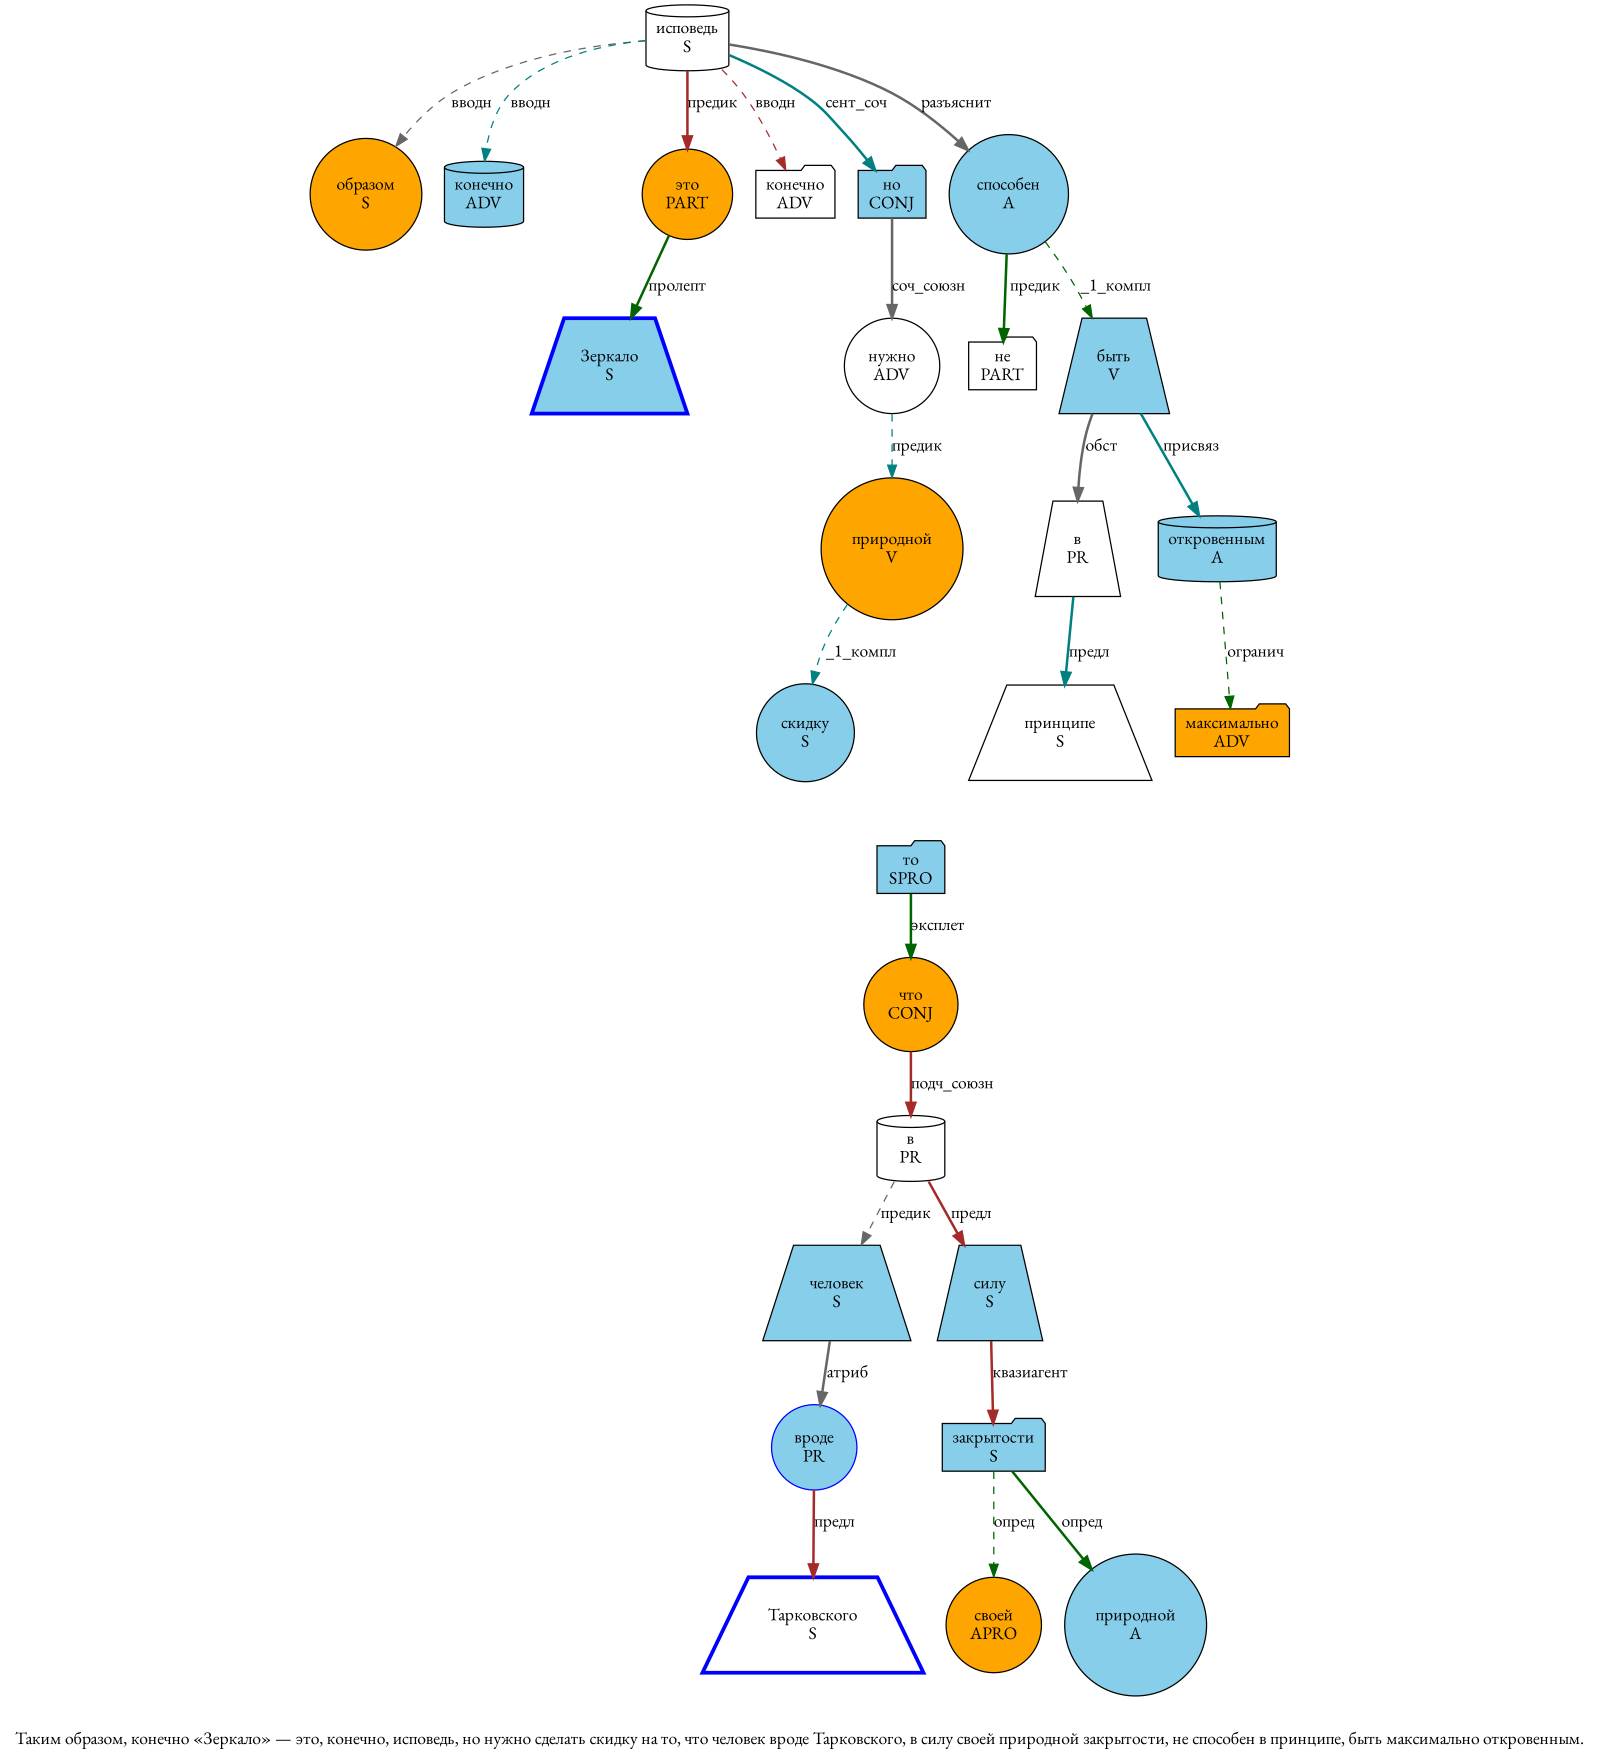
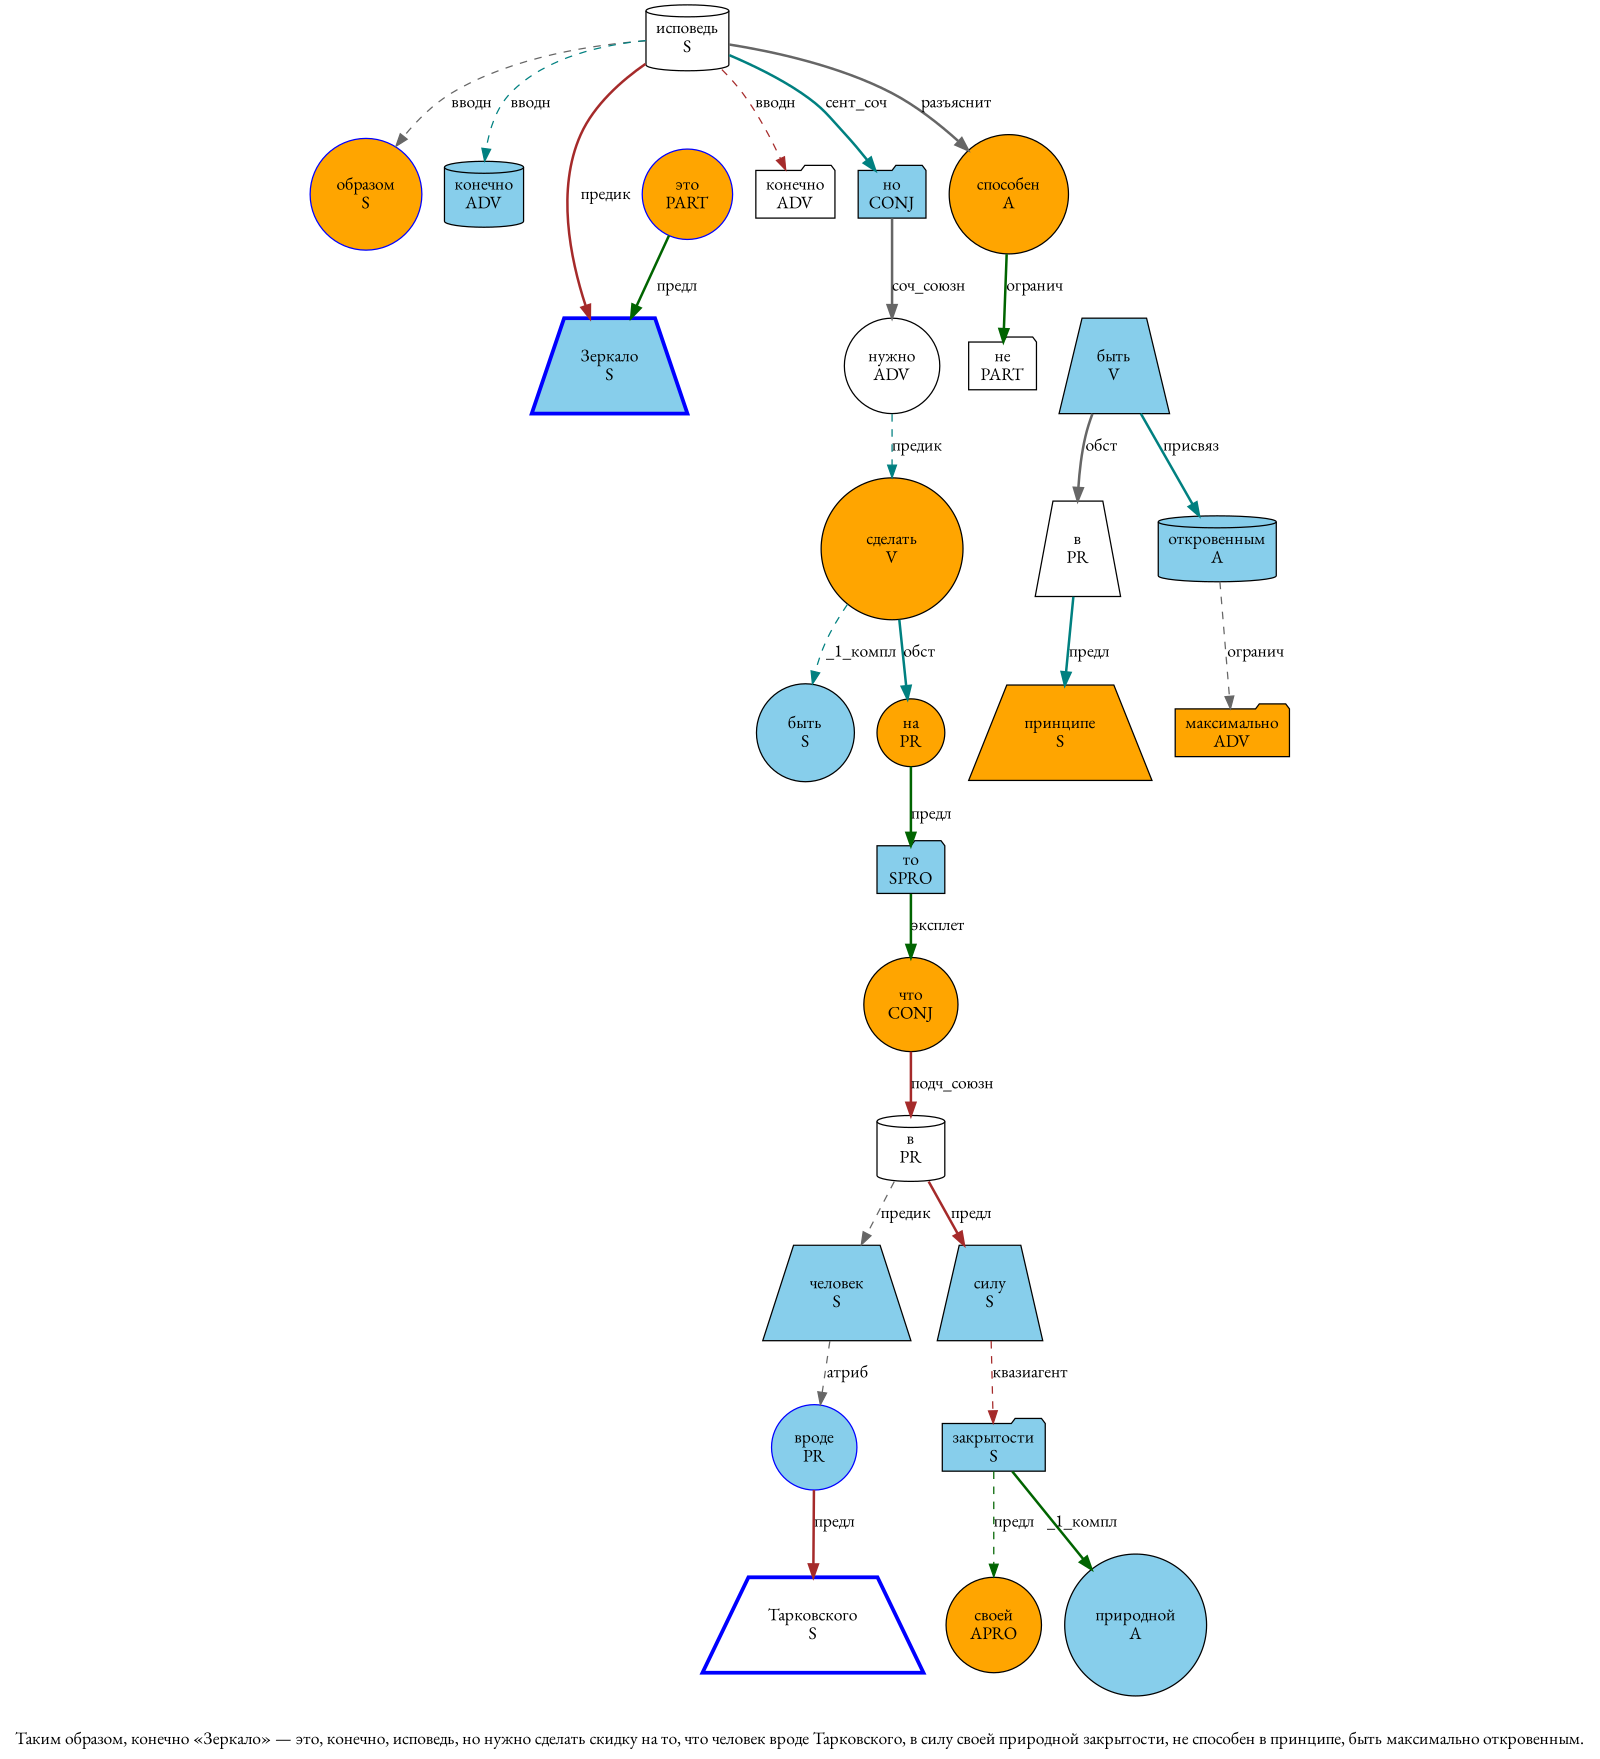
(687, 104) -> (570, 172)
(366, 194) -> (366, 194)
(687, 194) -> (687, 194)
(1009, 194) -> (1009, 194)
(1067, 273) -> none
(677, 286) -> (677, 286)
(1035, 286) -> (1035, 286)
(892, 549) -> (892, 549)
(1225, 639) -> (1225, 639)
(805, 733) -> (805, 733)
none -> (911, 733)
(1060, 733) -> (1060, 733)
(826, 1367) -> (826, 1367)
(992, 1376) -> (992, 1376)
(1014, 1522) -> (1014, 1522)
(1082, 1522) -> (1082, 1522)
